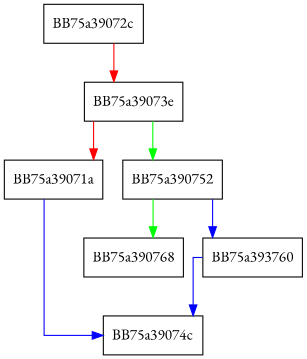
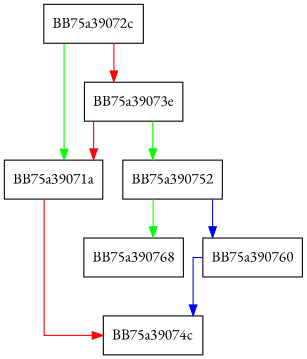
none -> (64, 96)
(253, 258) -> (253, 258)
(44, 291) -> (44, 291)
